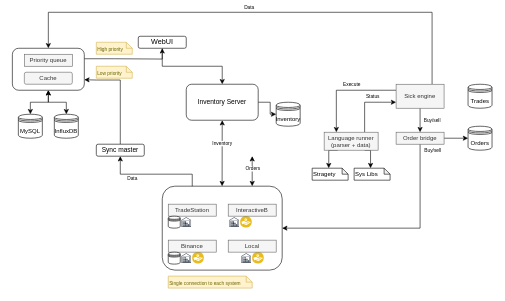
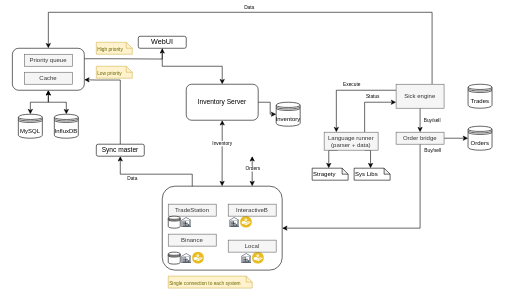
(48, 78) -> (48, 78)
(192, 246) -> (192, 240)
